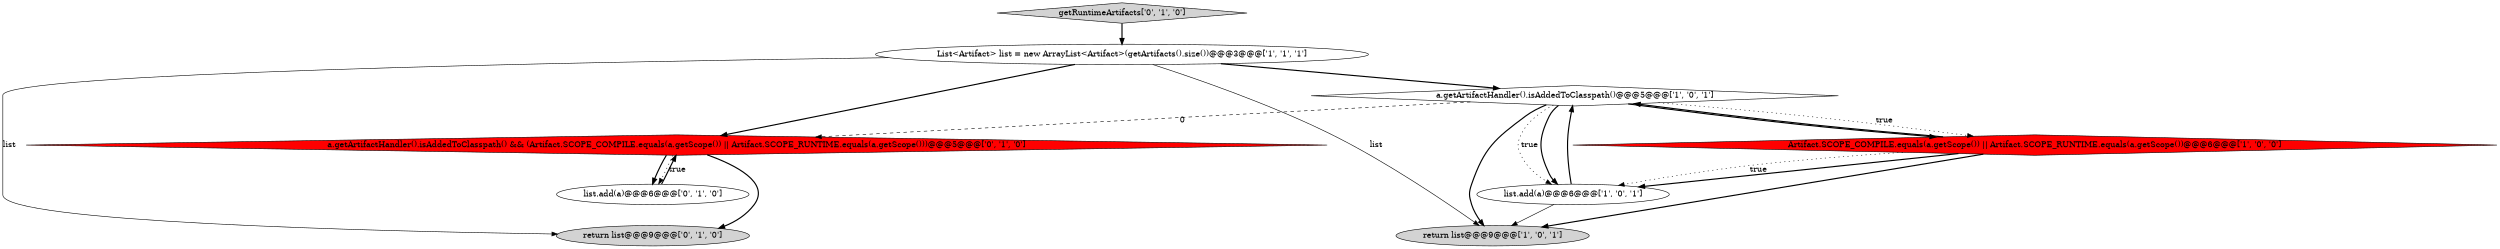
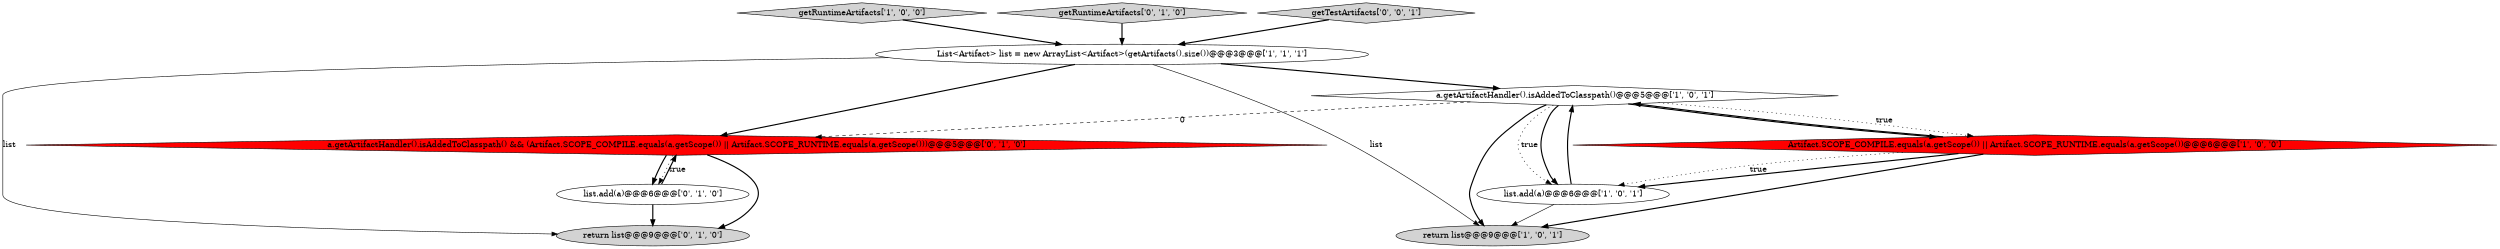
none -> (862, 13)
none -> (1366, 13)
none -> (653, 212)
